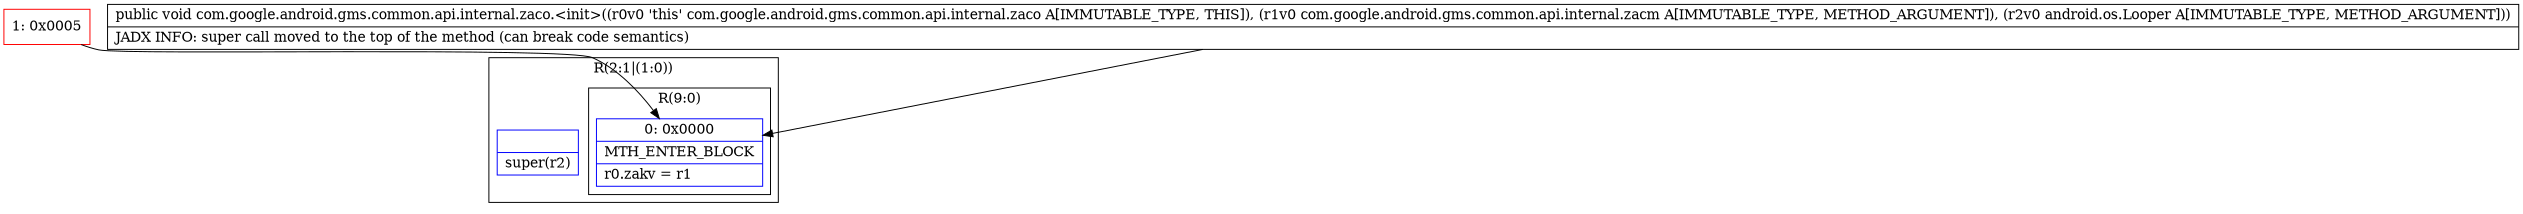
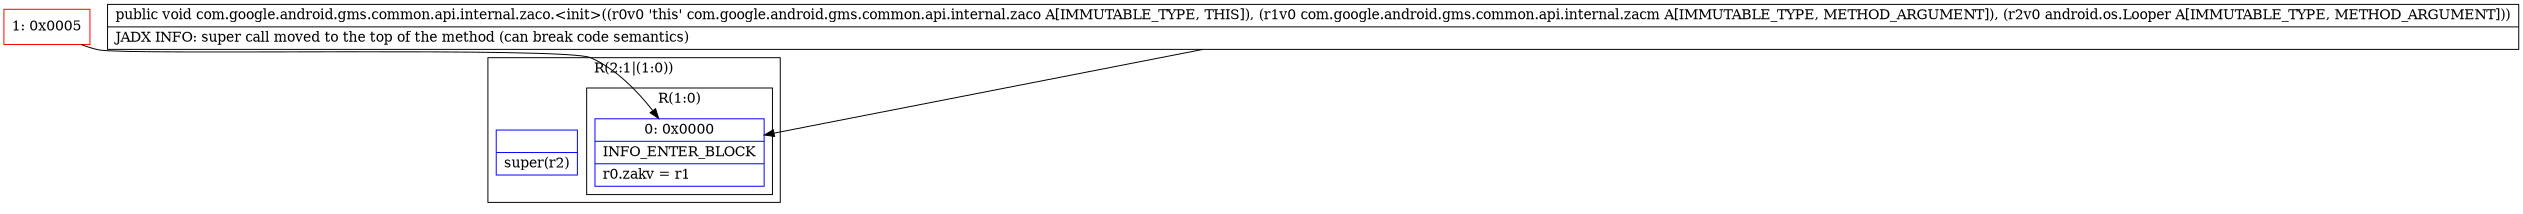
(680, 99) -> (680, 99)
(680, 152) -> (680, 152)
